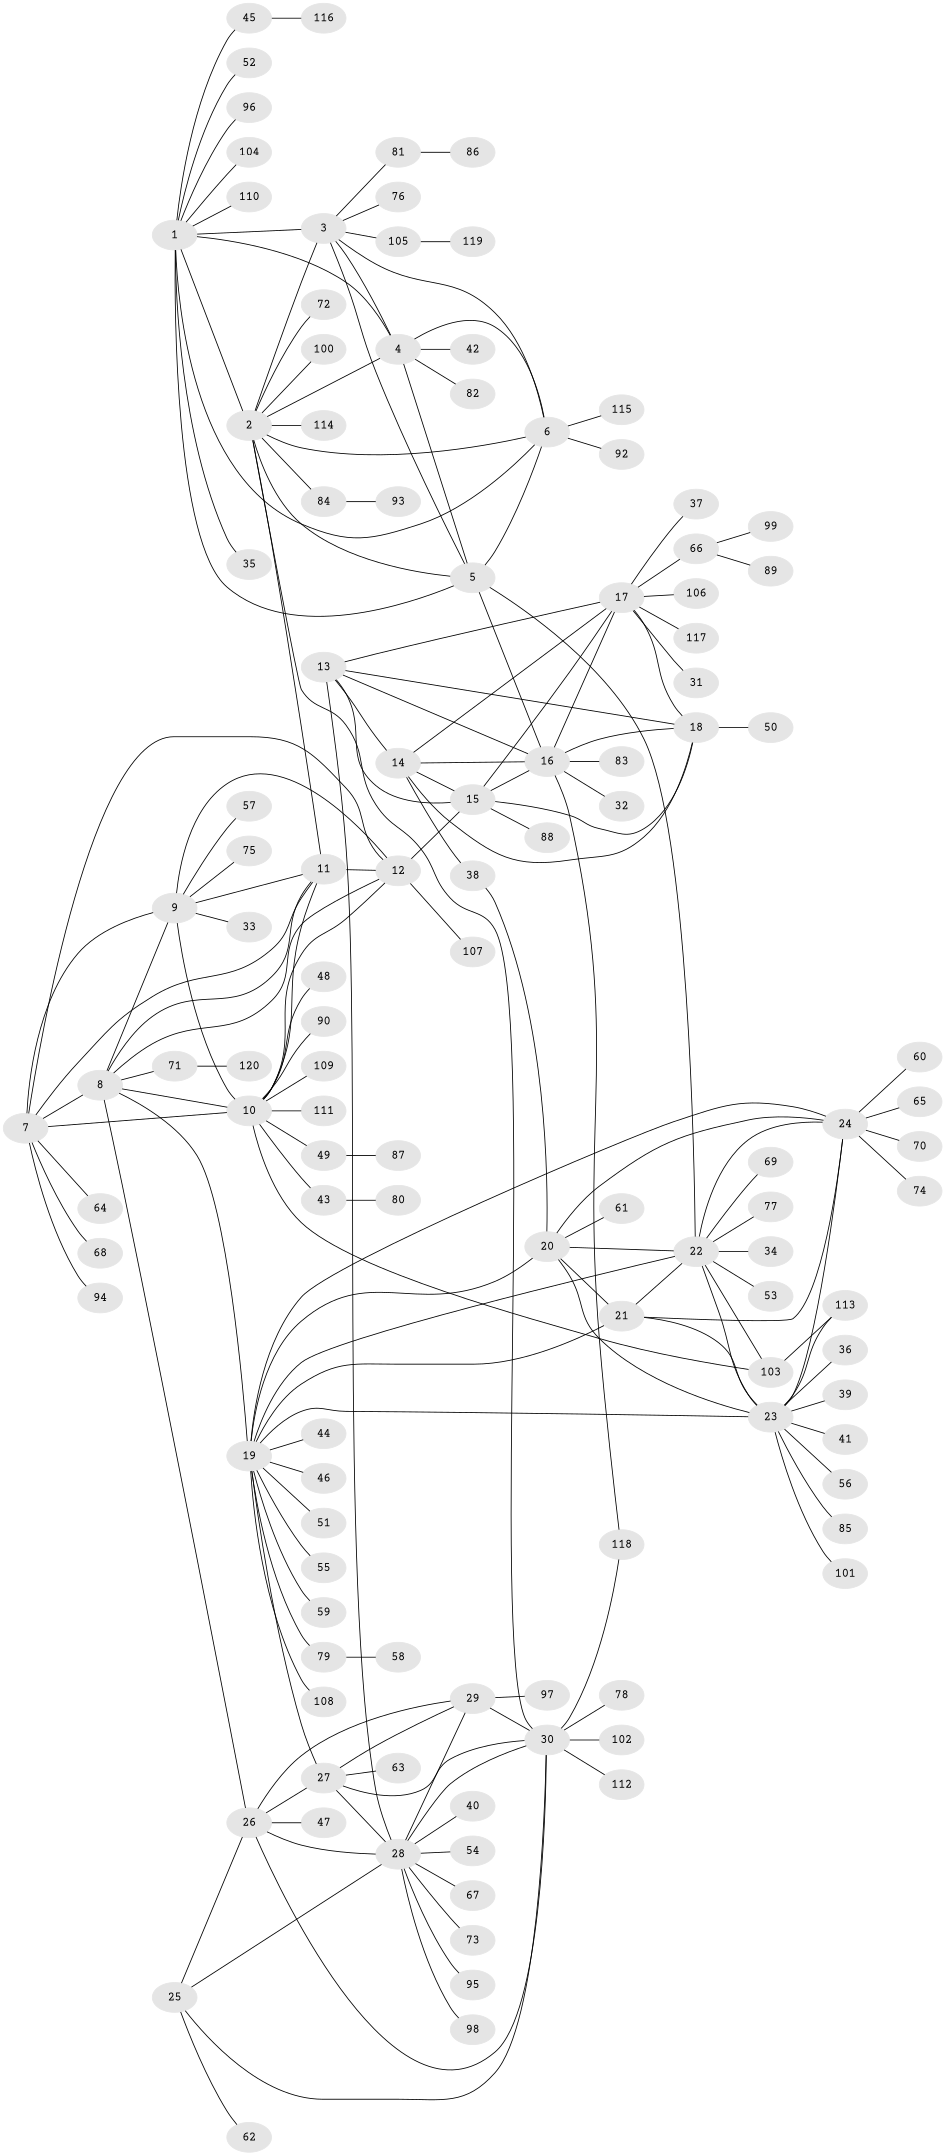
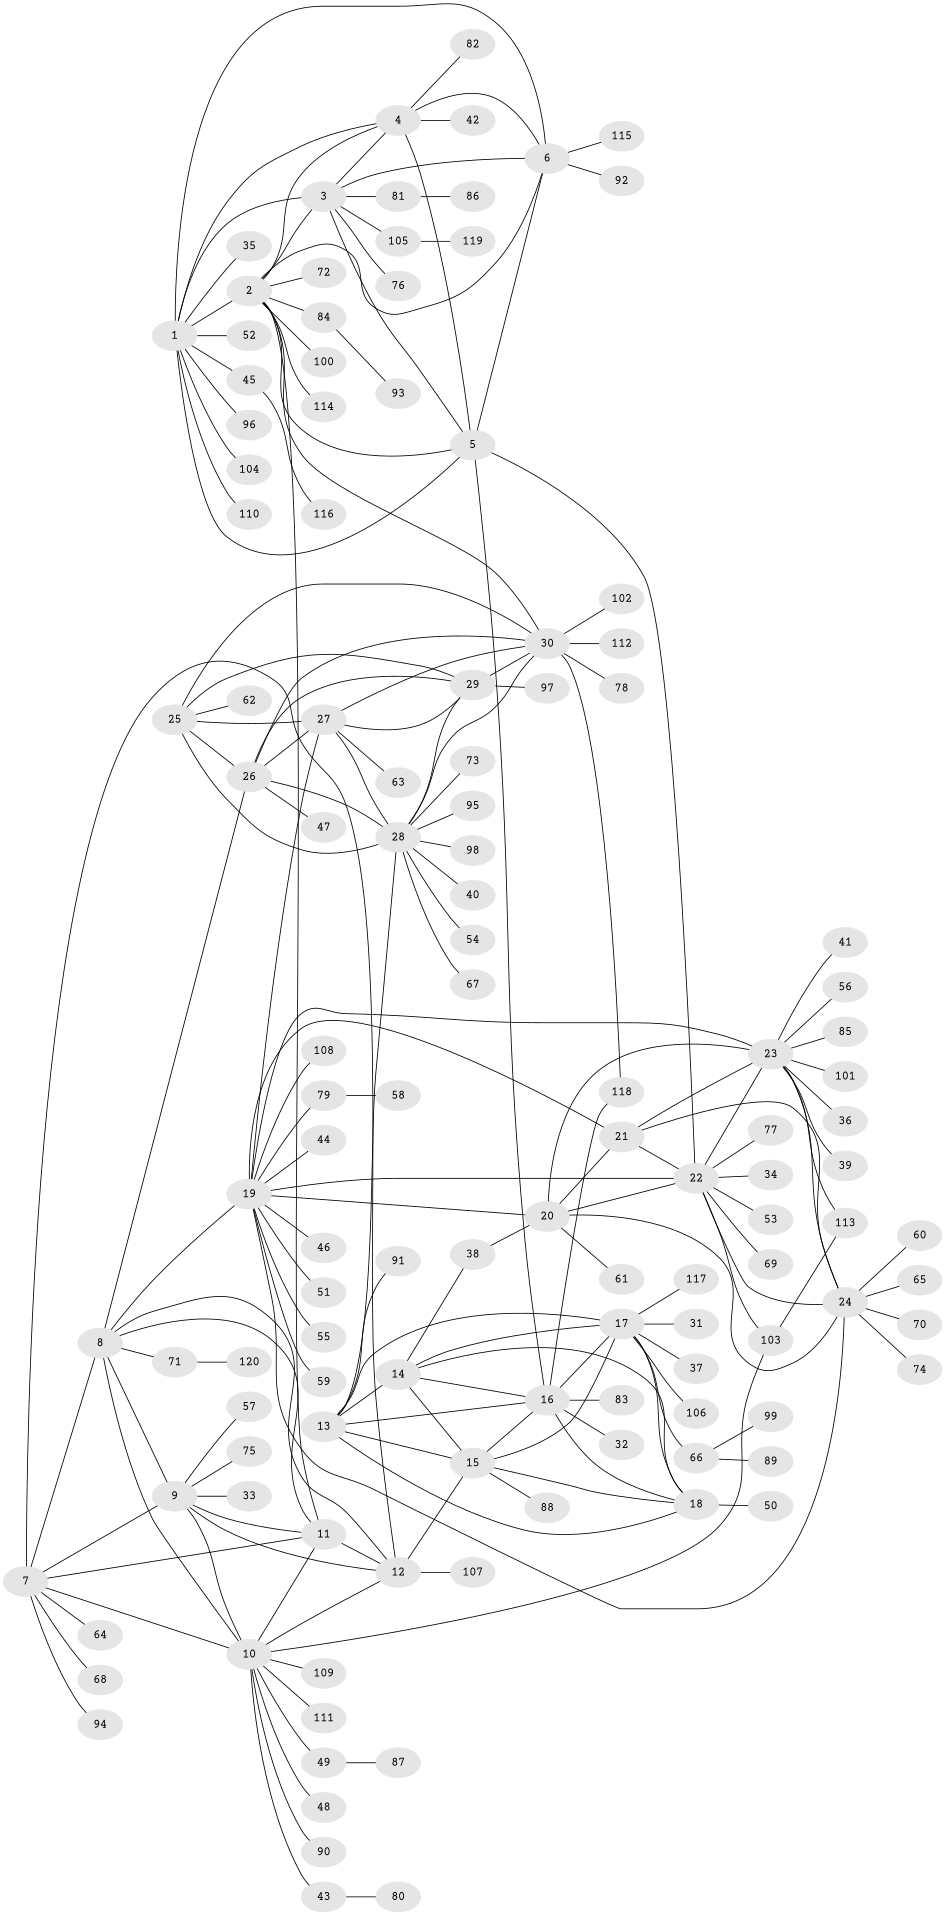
none -> (315, 655)
none -> (249, 724)
none -> (398, 1261)
